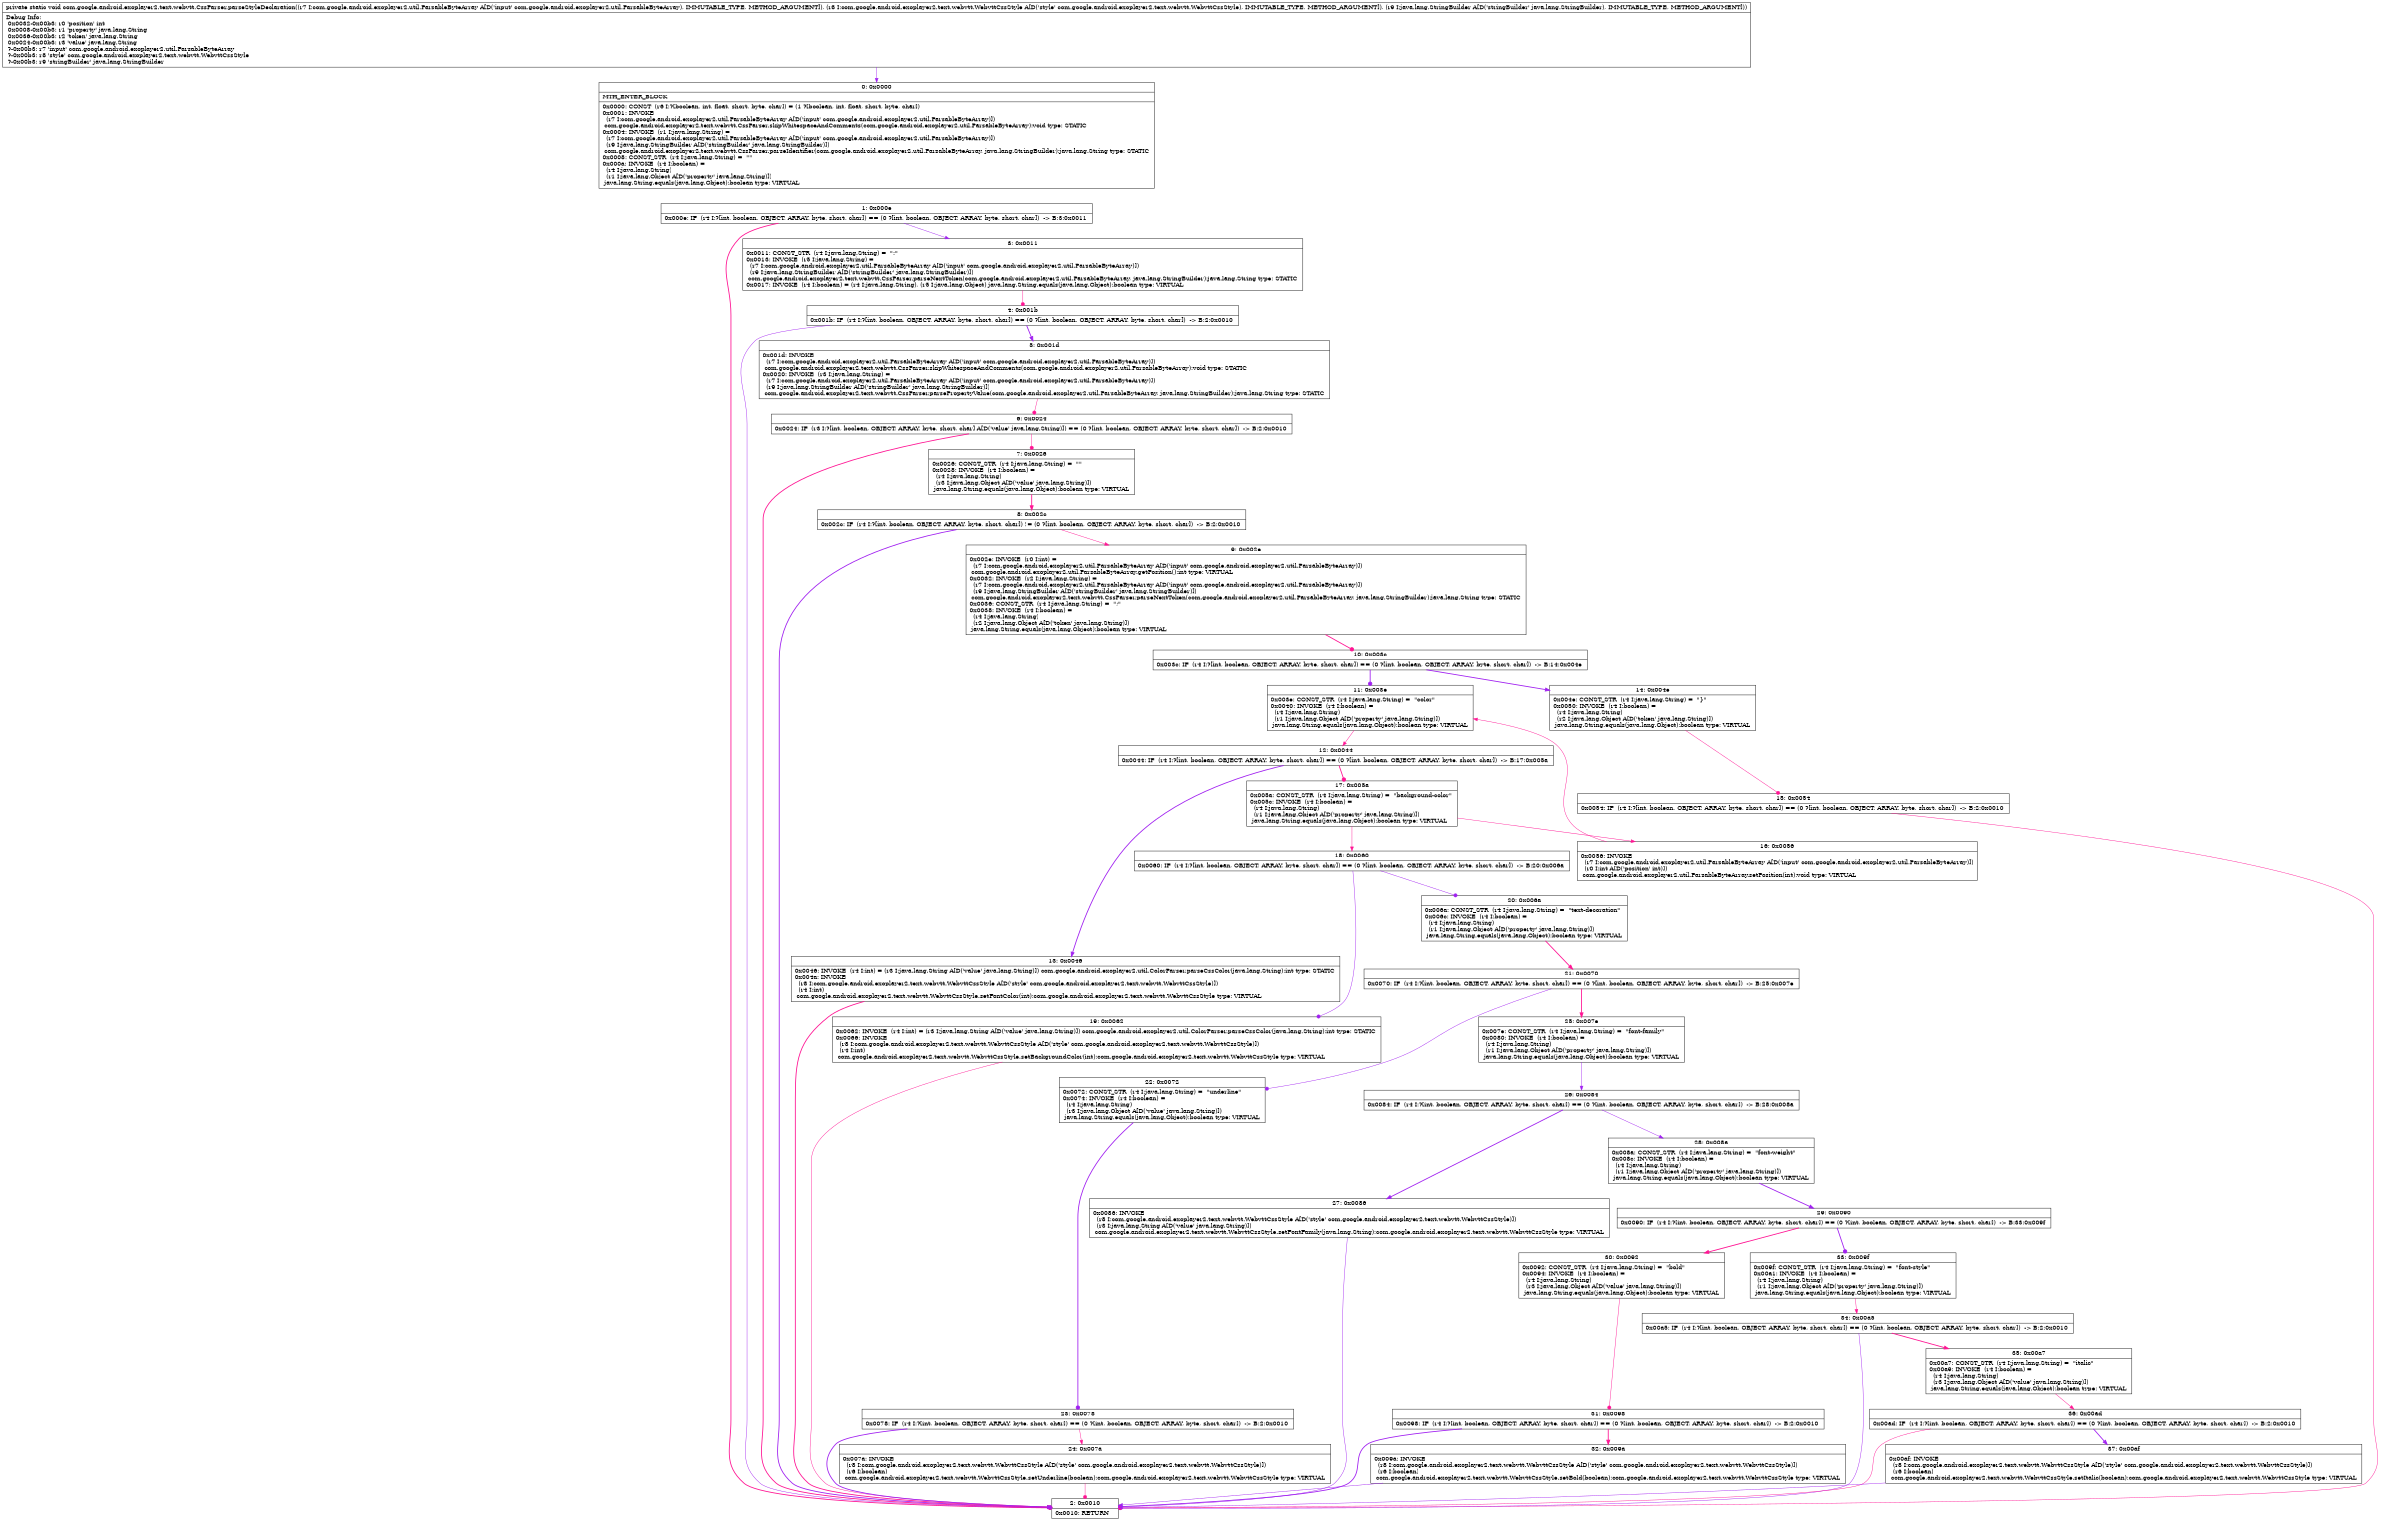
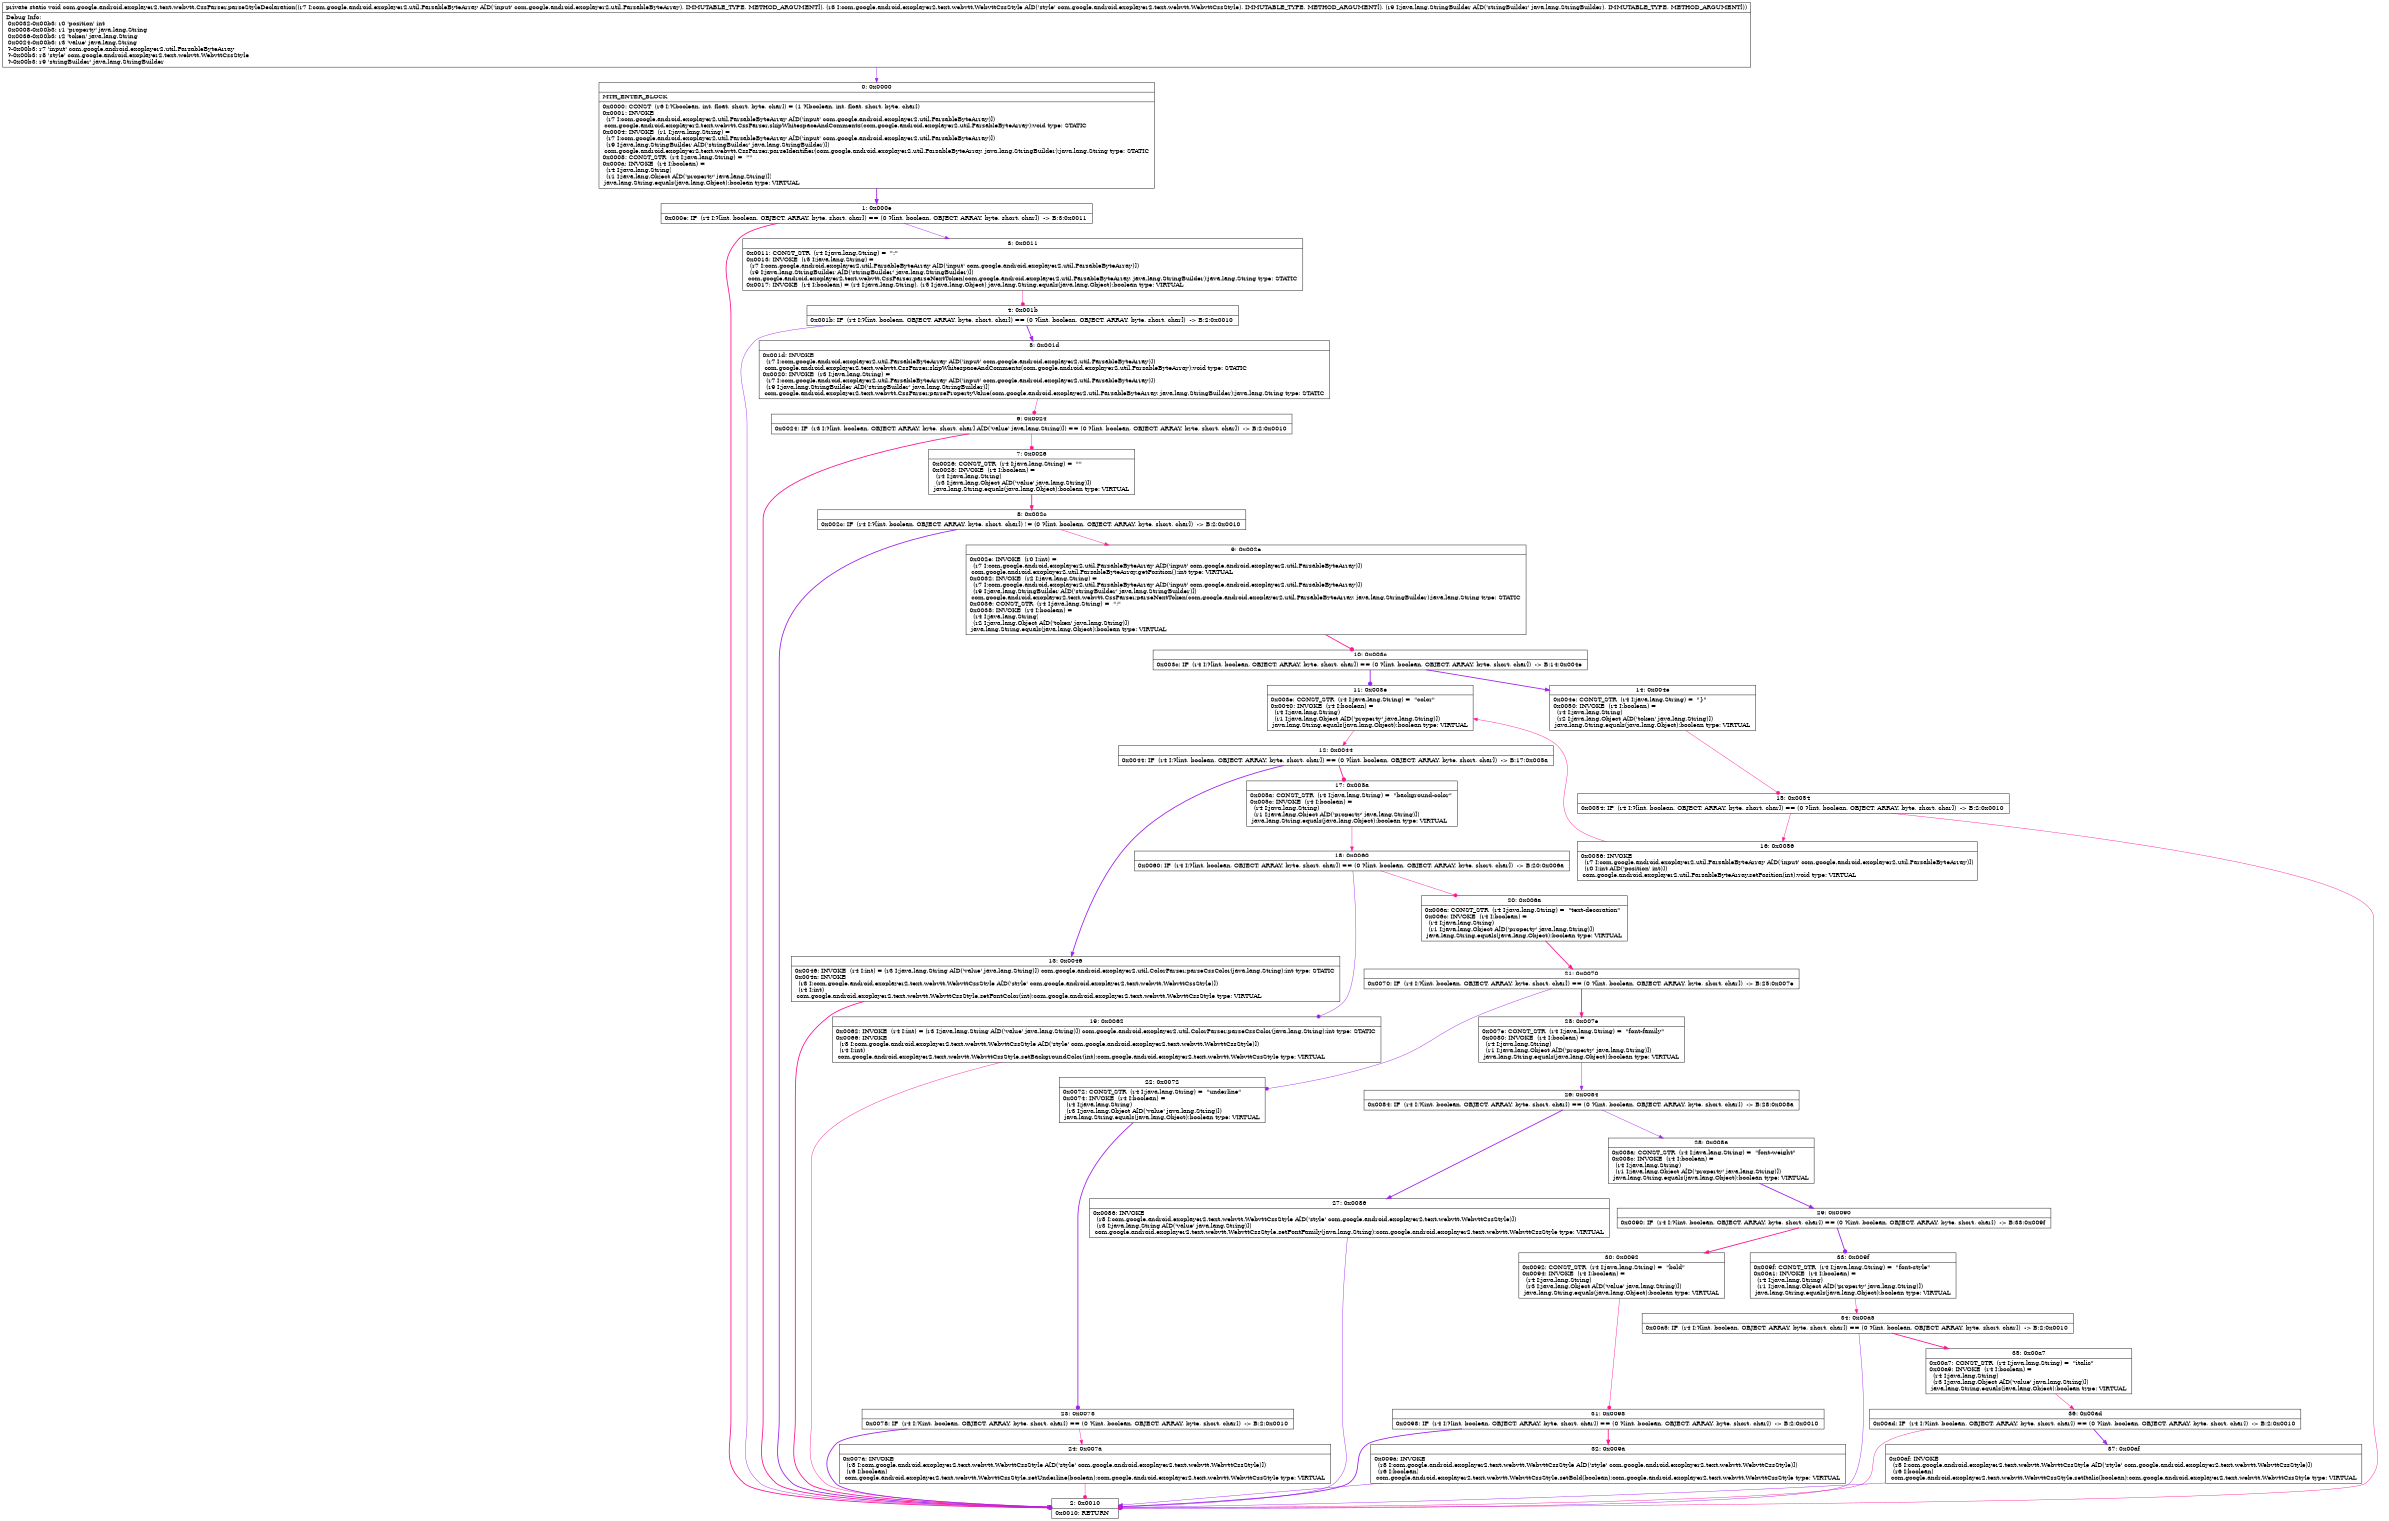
none -> (877, 194)
(1544, 830) -> (1787, 825)
(1417, 883) -> (1417, 883)
(842, 1487) -> (842, 1487)
